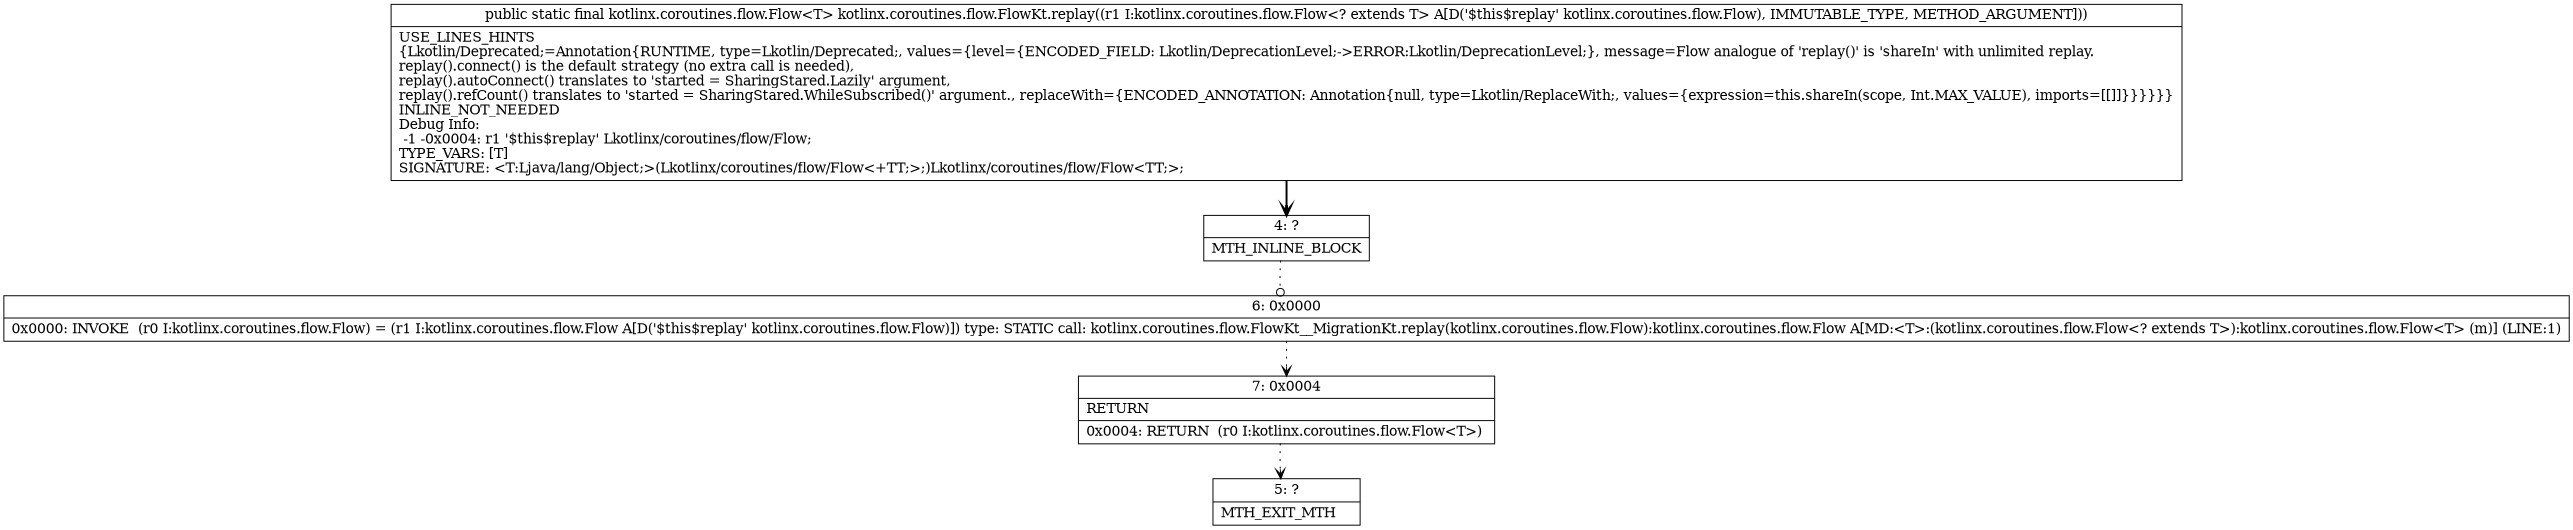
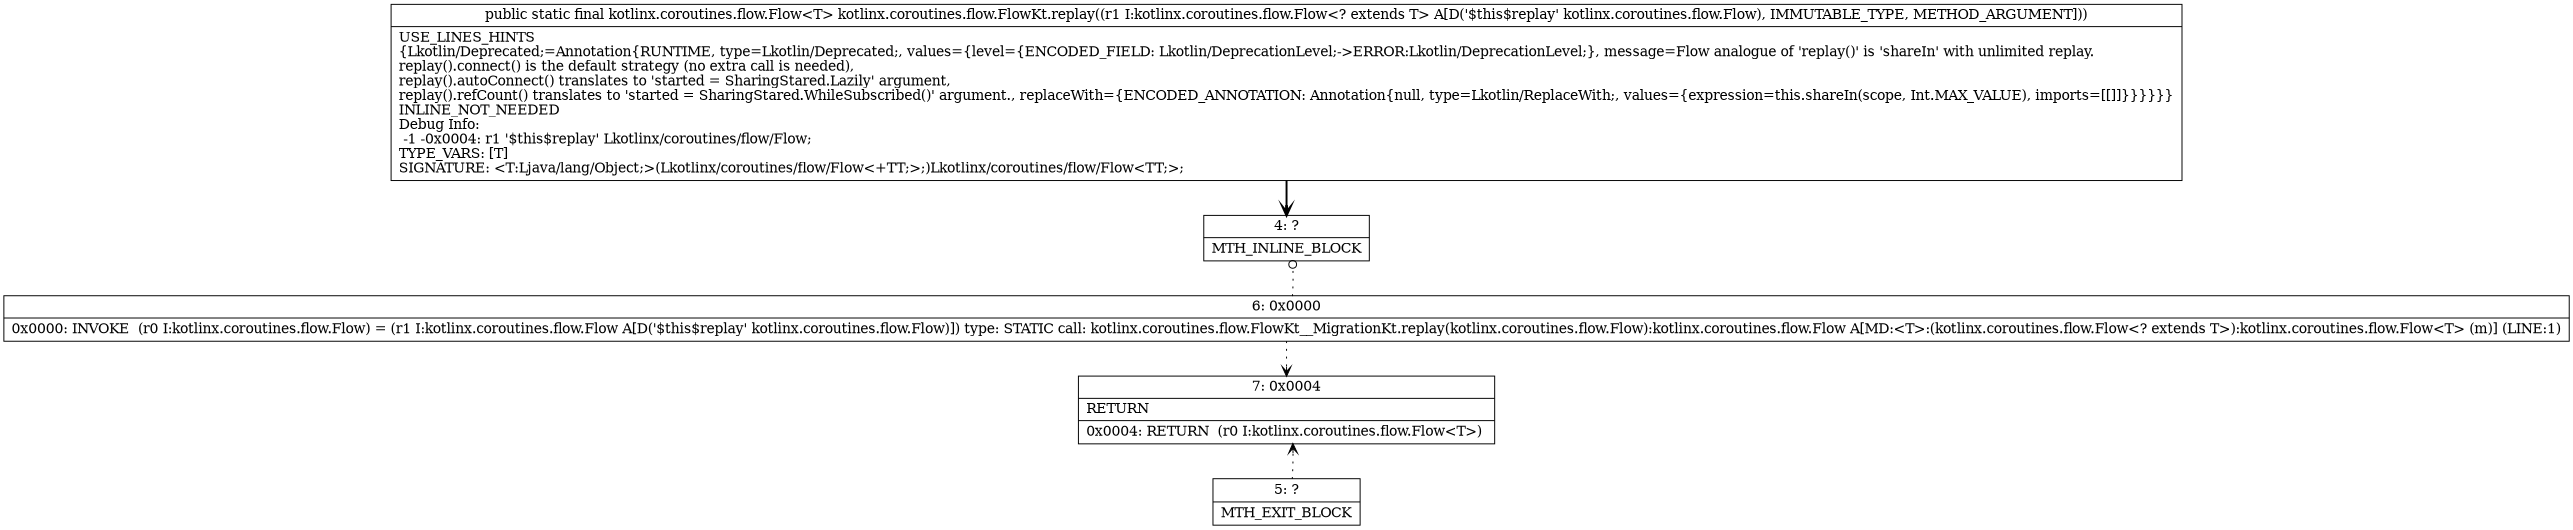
(1280, 274) -> (1293, 282)
(1280, 456) -> (1293, 466)
(1278, 513) -> (1287, 513)
